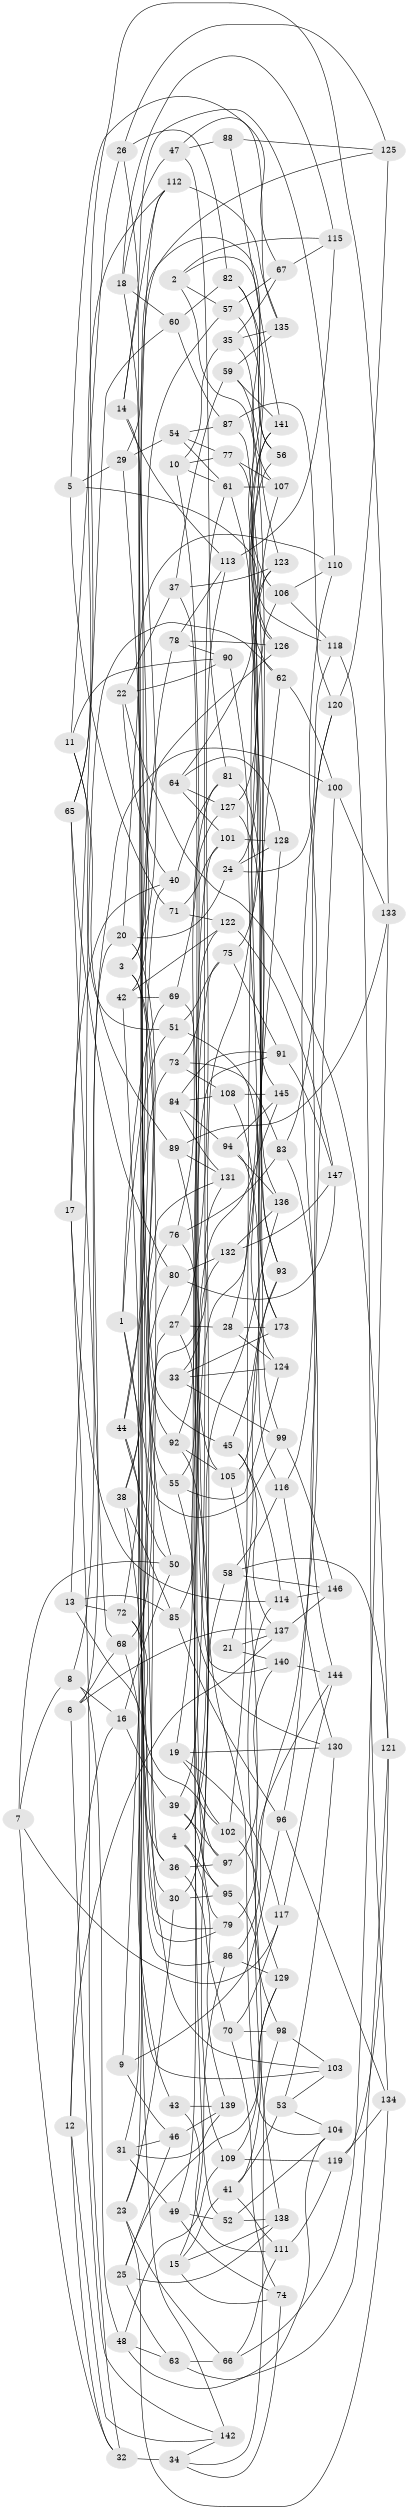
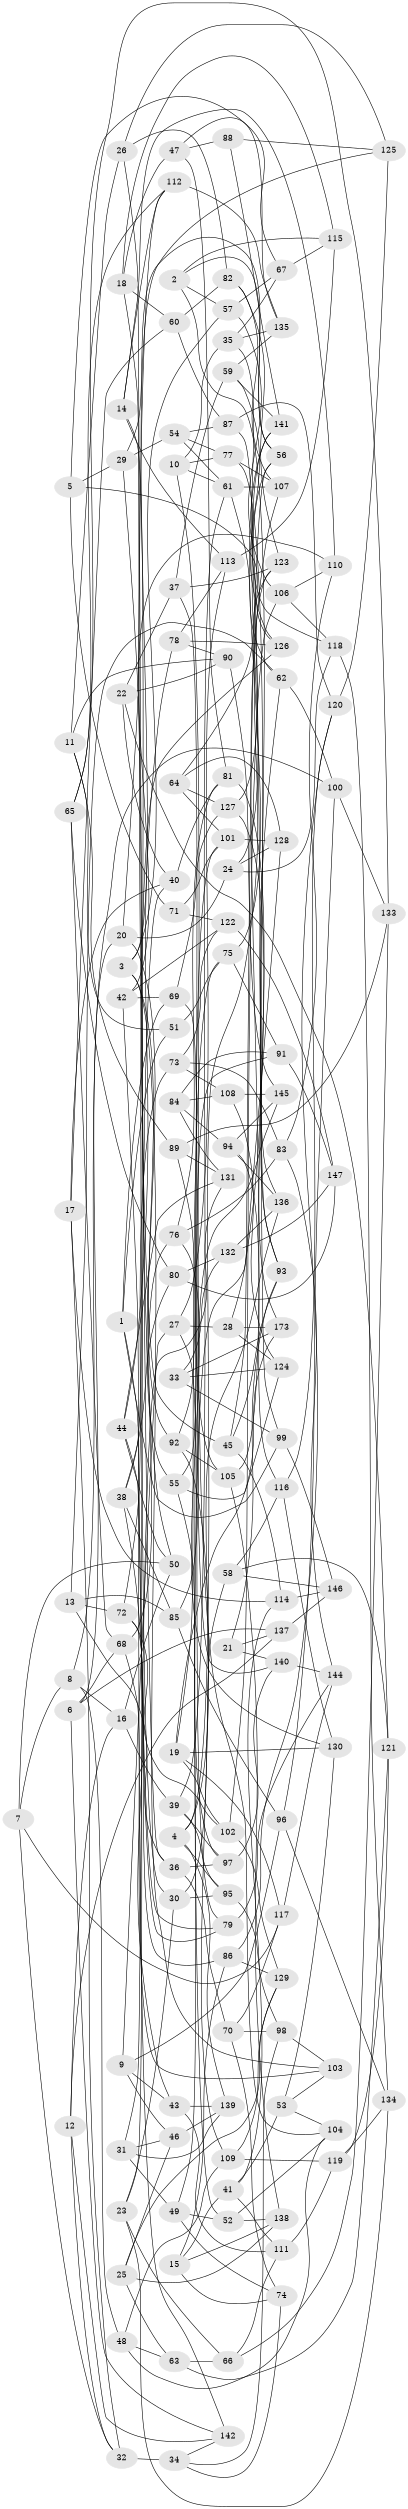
(259, 1162) -> (221, 1537)
(256, 1530) -> (249, 949)
none -> (148, 2086)
